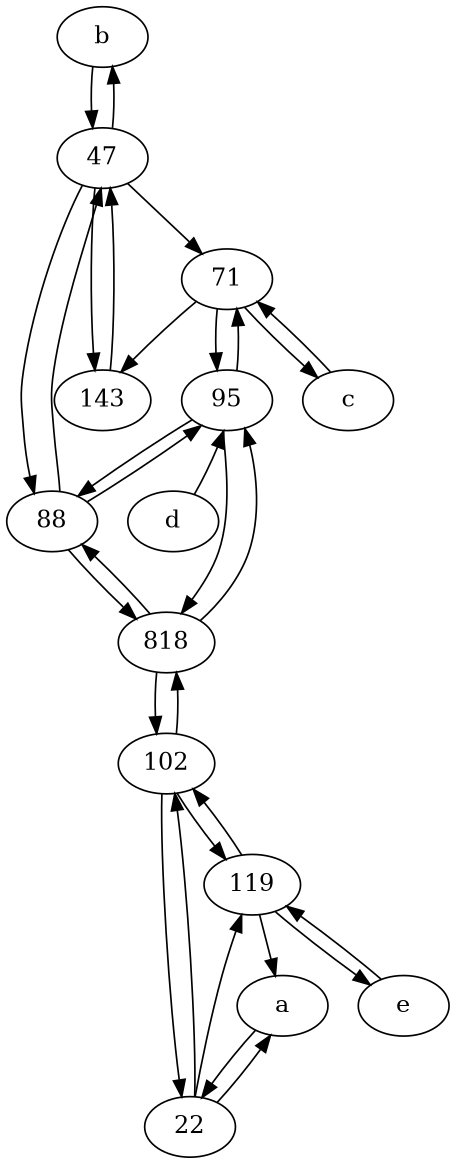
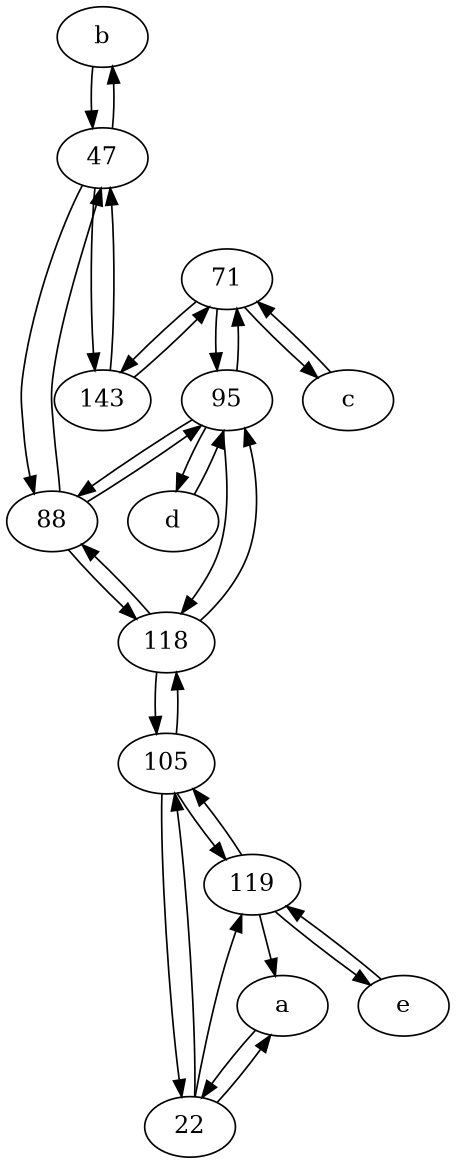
(159, 213) -> (166, 349)
none -> (194, 451)
(167, 643) -> (167, 643)
(167, 764) -> (167, 764)
